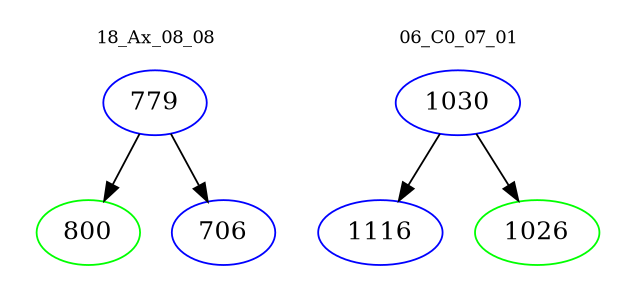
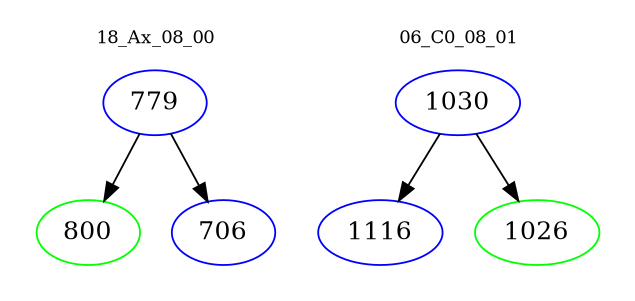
(156, 39) -> (156, 39)
(459, 39) -> (459, 39)
